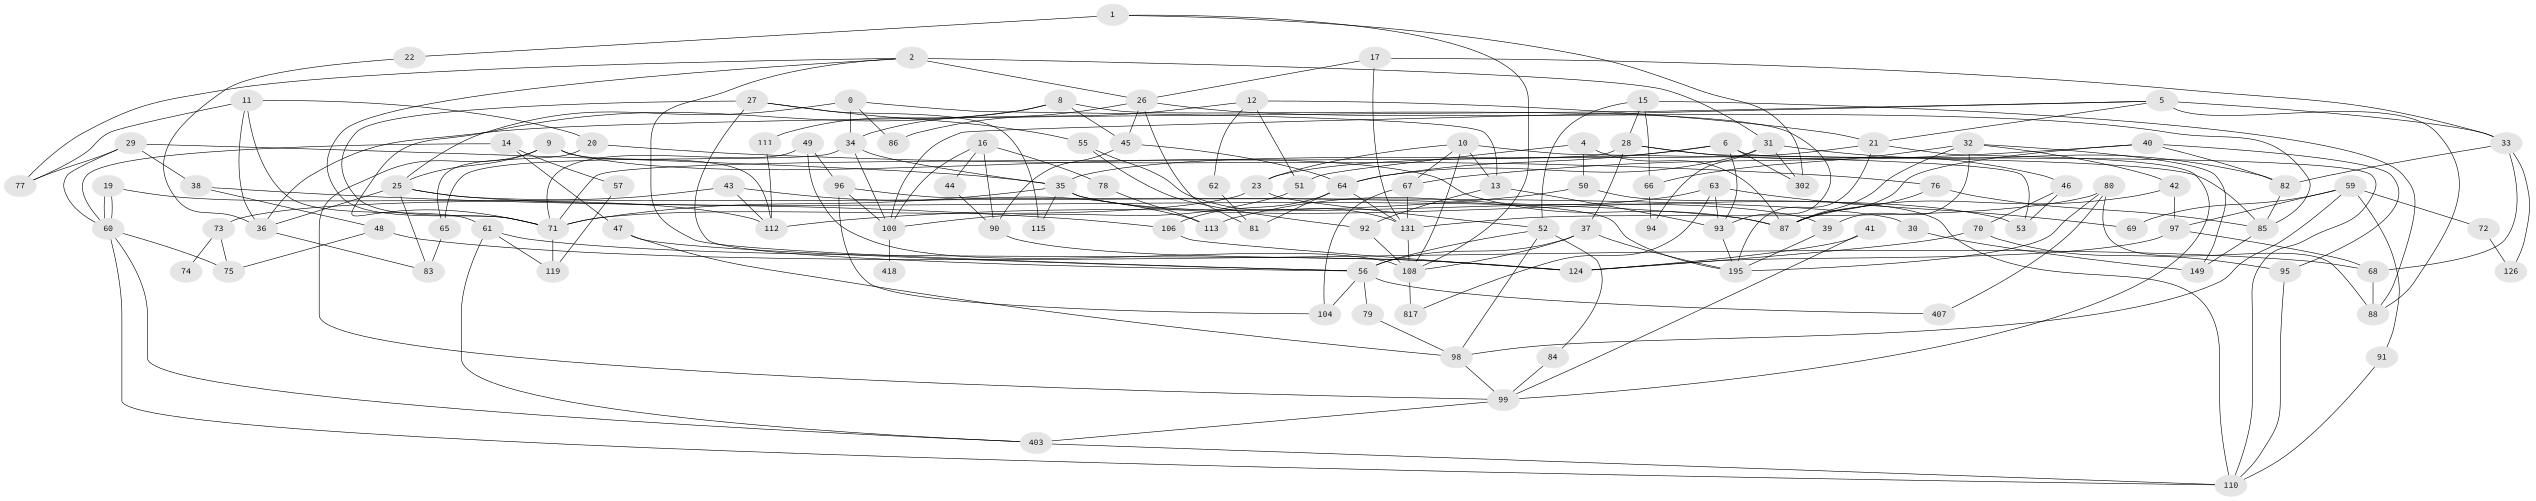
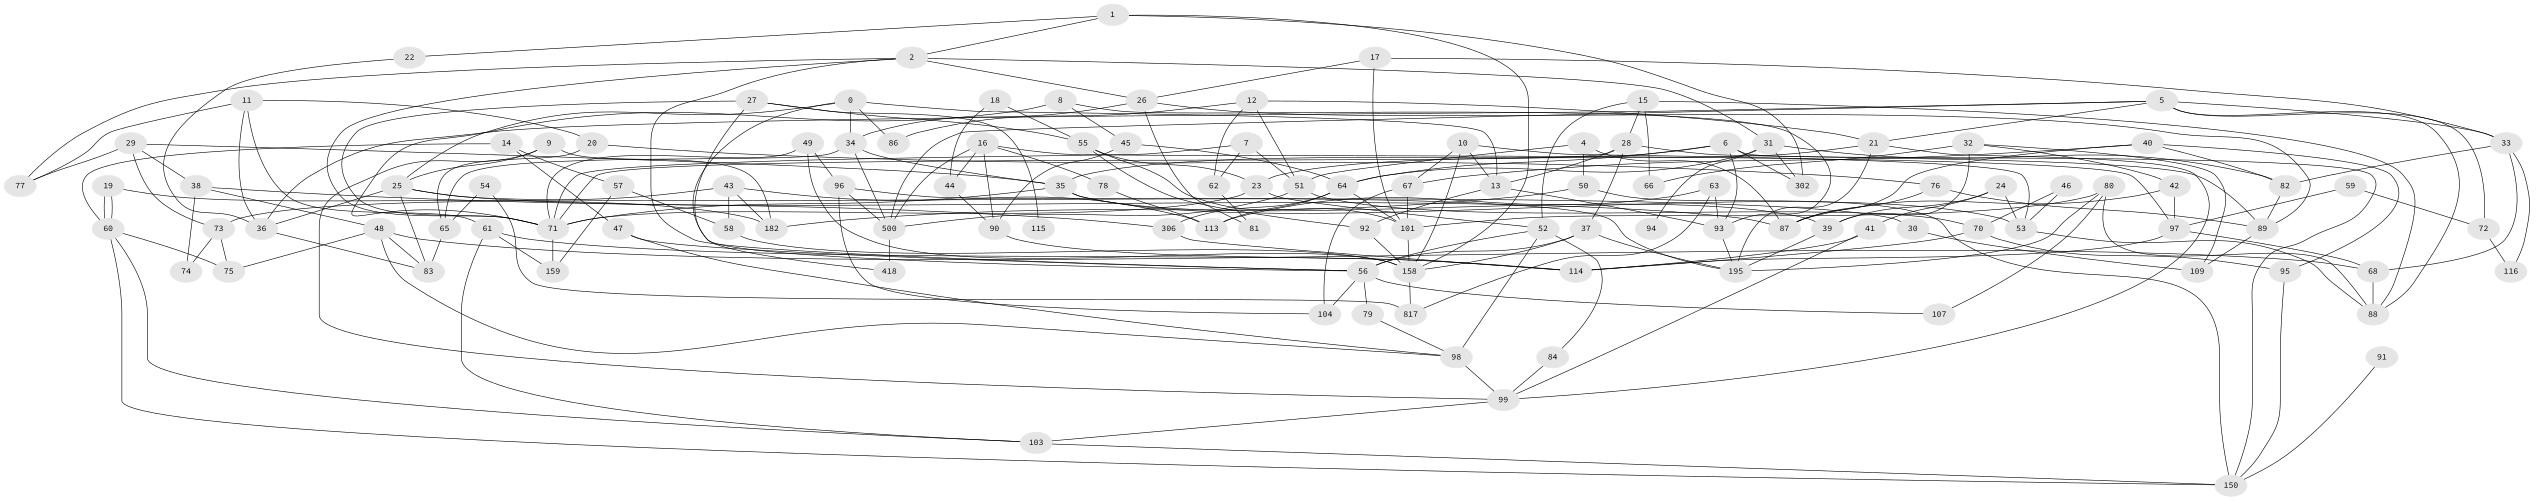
none -> (1012, 36)
none -> (995, 100)
none -> (2364, 113)
(1134, 122) -> none
(765, 143) -> none
none -> (1247, 143)
none -> (726, 146)
(1384, 153) -> (1193, 166)
none -> (1593, 157)
(1848, 158) -> (1539, 175)
(956, 166) -> none
(66, 177) -> (158, 200)
none -> (485, 186)
none -> (2001, 186)
(1877, 189) -> none
(1049, 207) -> none
(1298, 207) -> (1277, 207)
(1650, 208) -> none
none -> (1555, 213)
none -> (191, 229)
none -> (729, 229)
(772, 229) -> (772, 229)
(889, 229) -> (889, 229)
(1169, 229) -> (1169, 229)
(1408, 229) -> (1408, 229)
(2132, 229) -> none
(2262, 229) -> (2262, 229)
none -> (2209, 241)
none -> (404, 250)
(2395, 263) -> none
(553, 272) -> (553, 272)
(1409, 272) -> (1409, 272)
(1576, 272) -> (1576, 272)
(2197, 272) -> (2197, 272)
(2511, 272) -> (2511, 272)
(1939, 314) -> (1939, 314)
(1923, 331) -> (891, 325)
(1036, 443) -> (1036, 443)
(2231, 486) -> (2231, 486)
